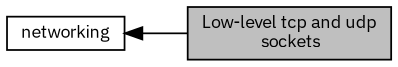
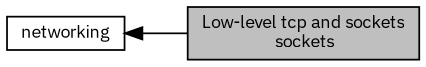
(289, 33) -> (303, 33)
